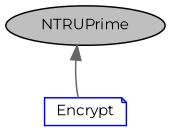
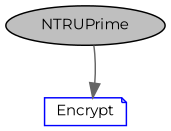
(76, 79) -> (95, 64)
